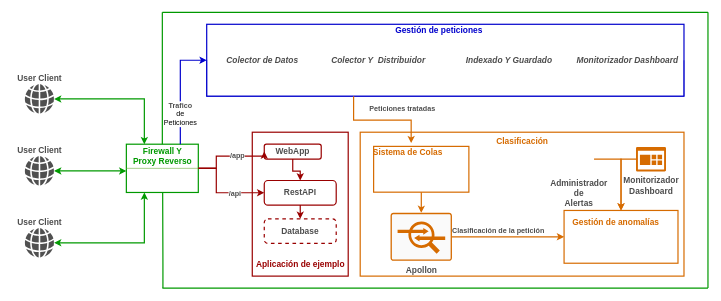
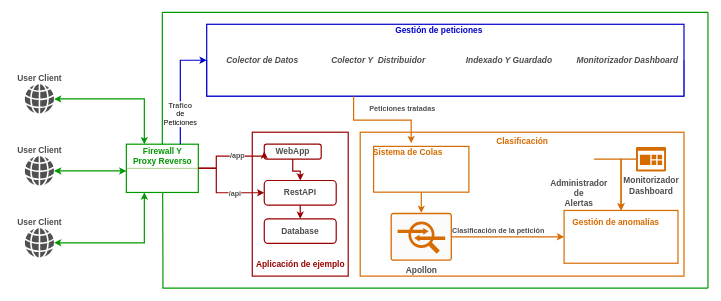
(300, 231) -> (300, 231)
